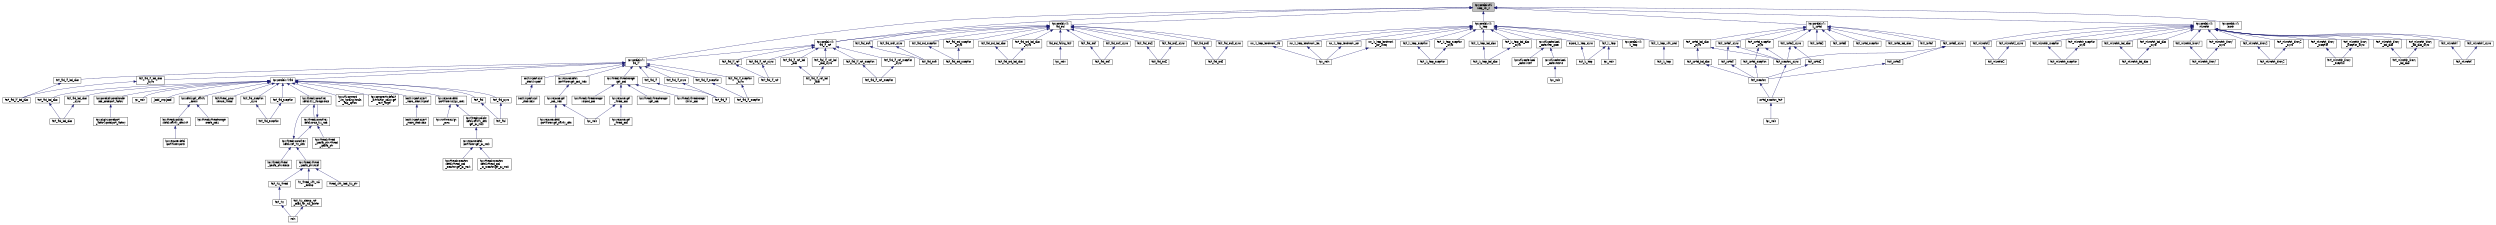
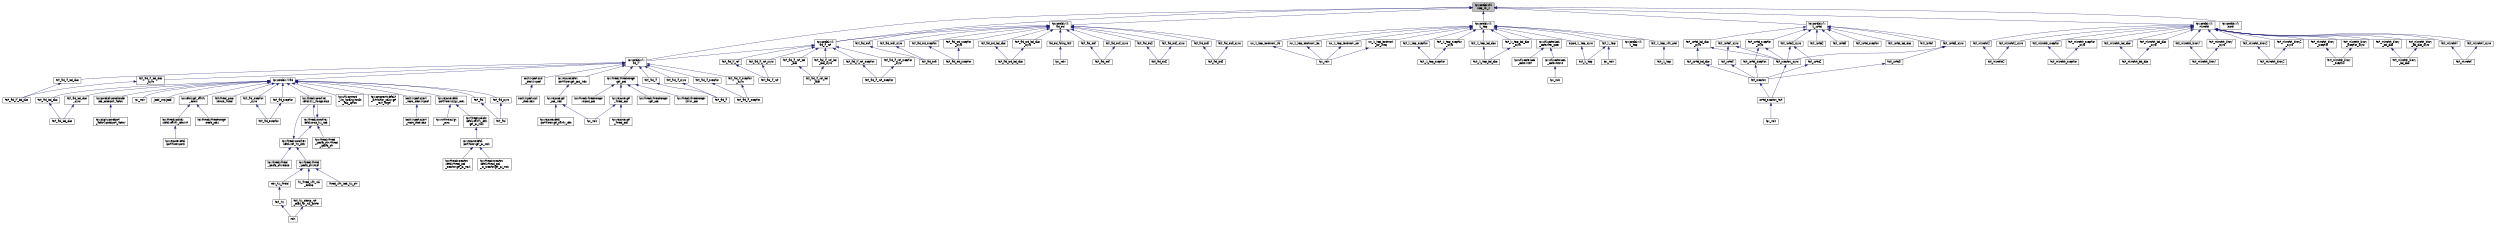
(1770, 34) -> none
(279, 184) -> (279, 184)
